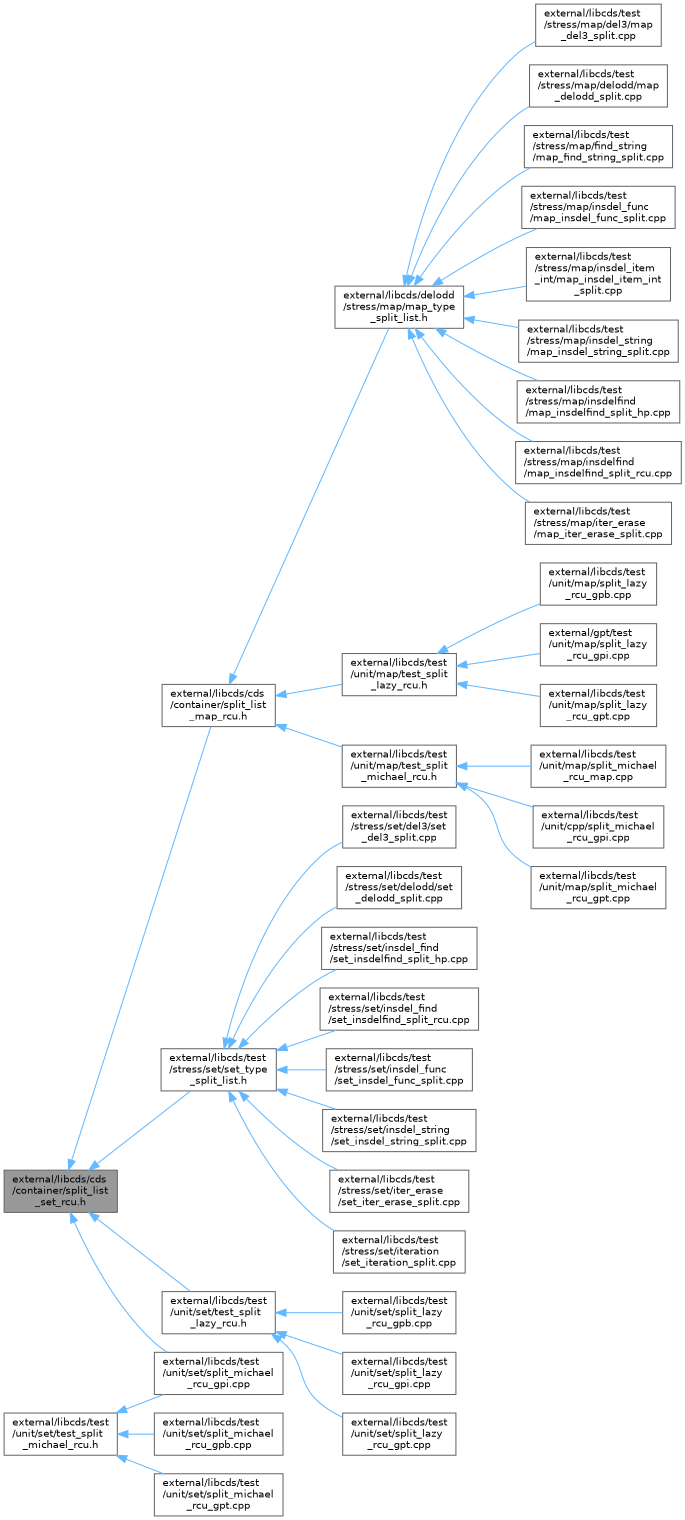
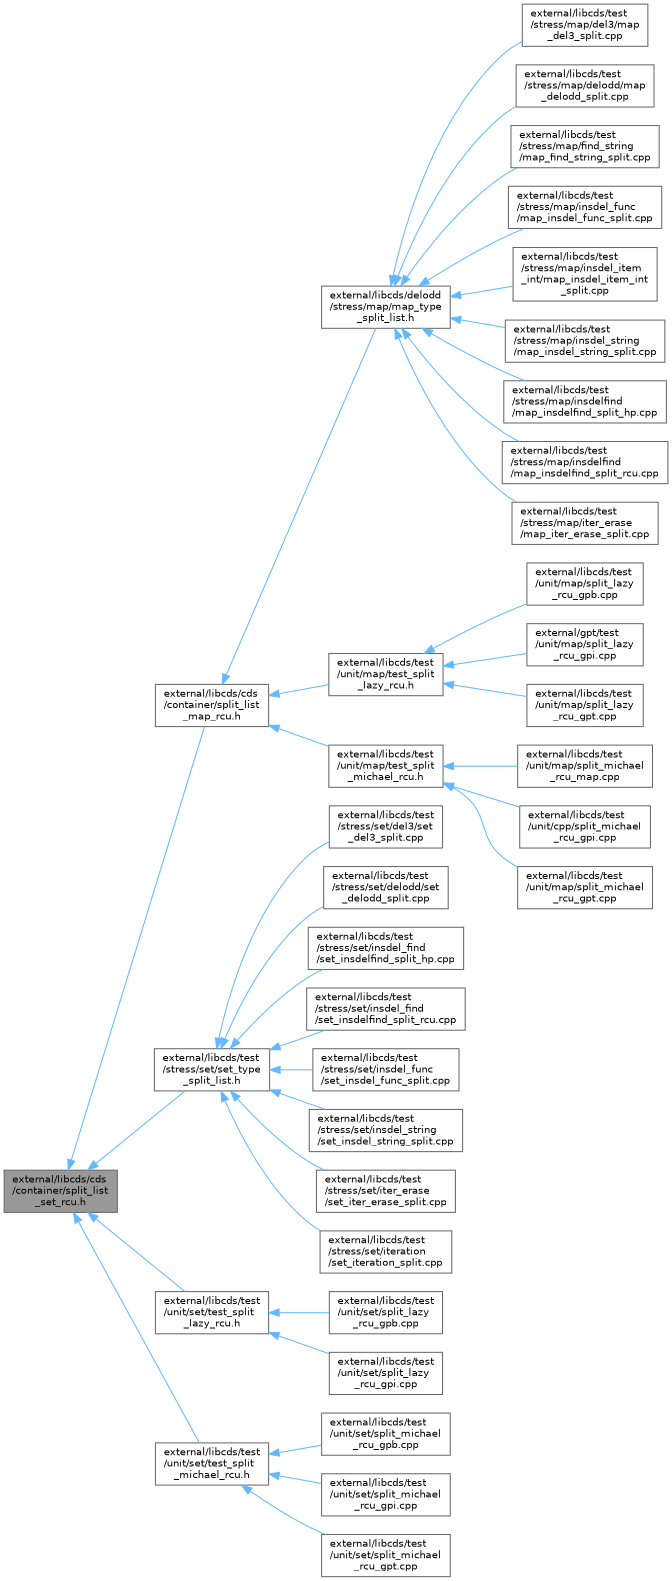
(113, 1293) -> (139, 1332)
(399, 1434) -> none
